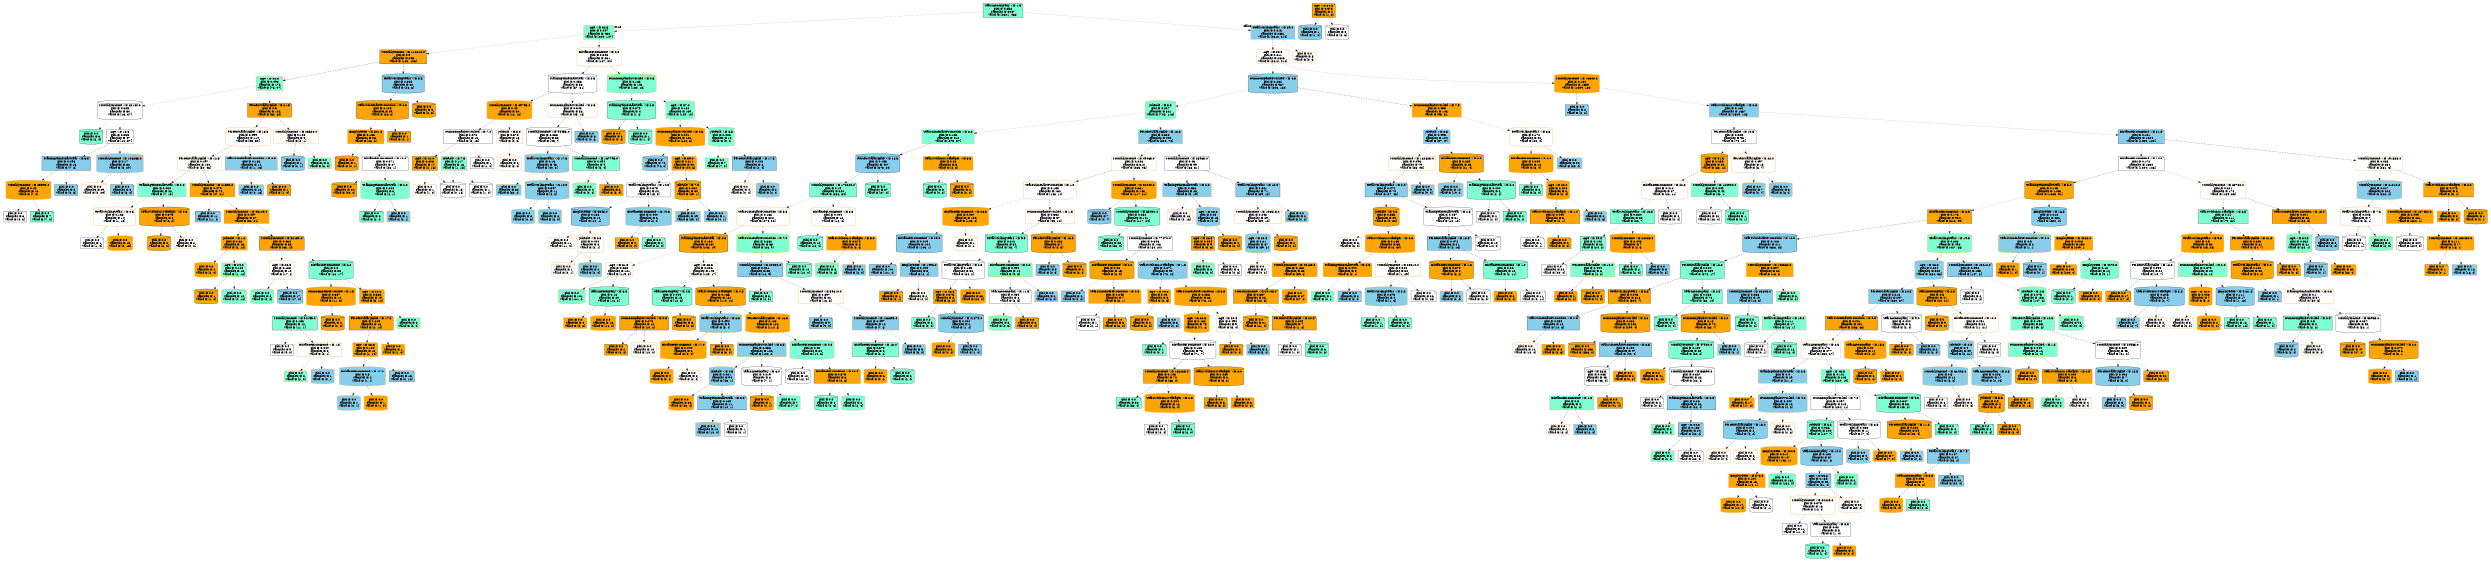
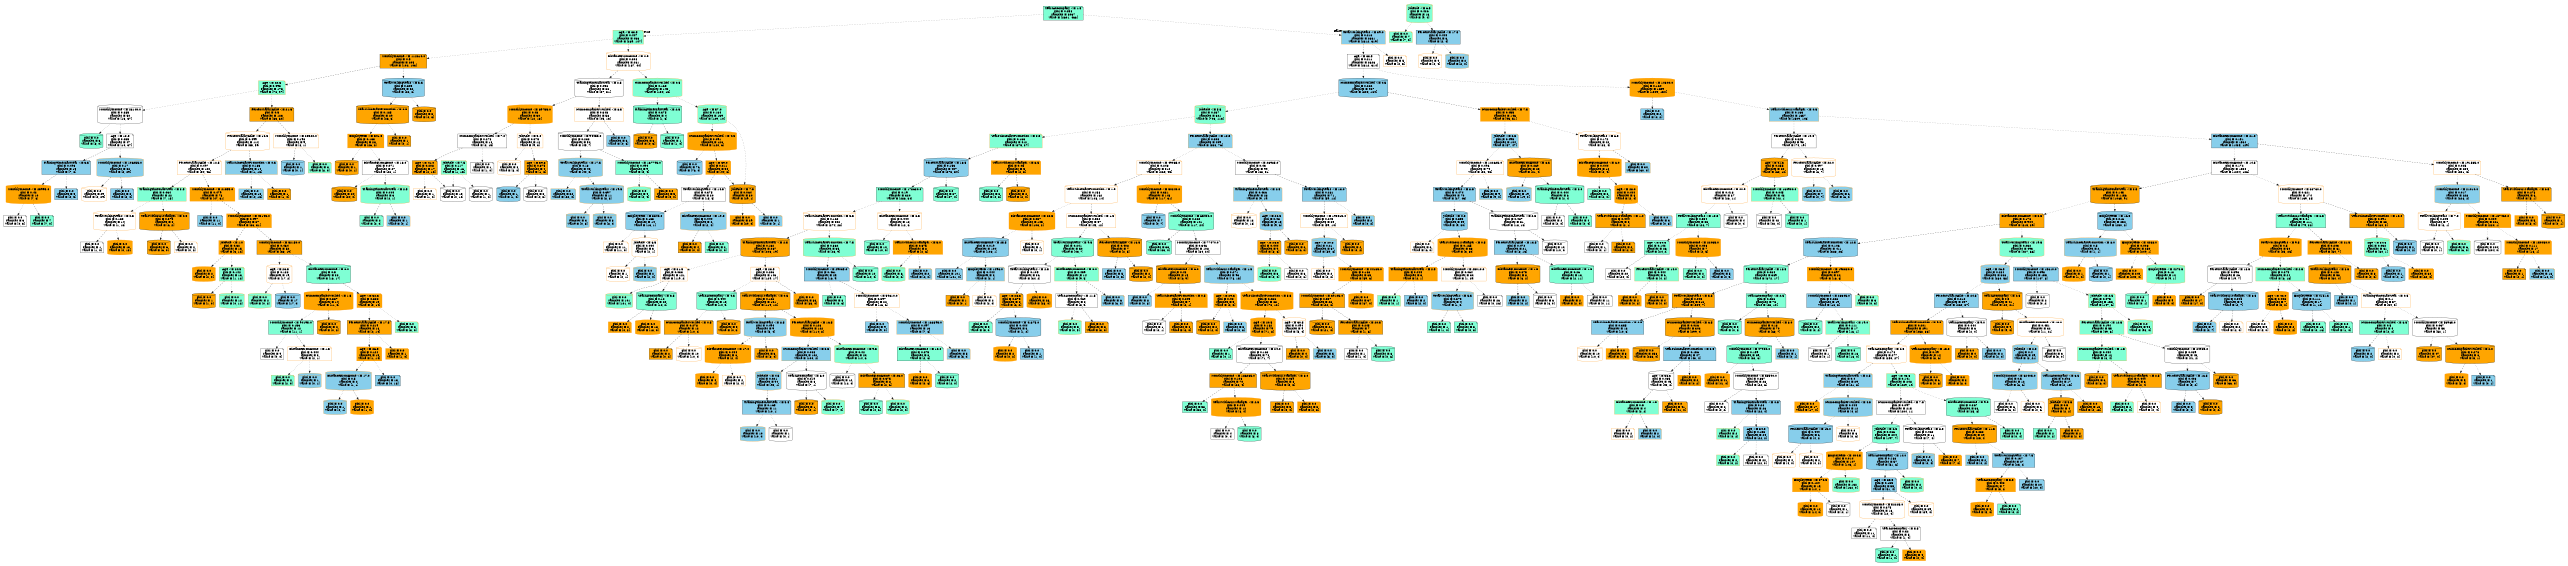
(1273, 57) -> (1363, 61)
(700, 123) -> (745, 148)
none -> (533, 153)
(688, 217) -> (743, 221)
(1386, 217) -> (1454, 221)
(2033, 296) -> (2102, 301)
(2156, 376) -> (2226, 381)
(701, 390) -> (785, 287)
